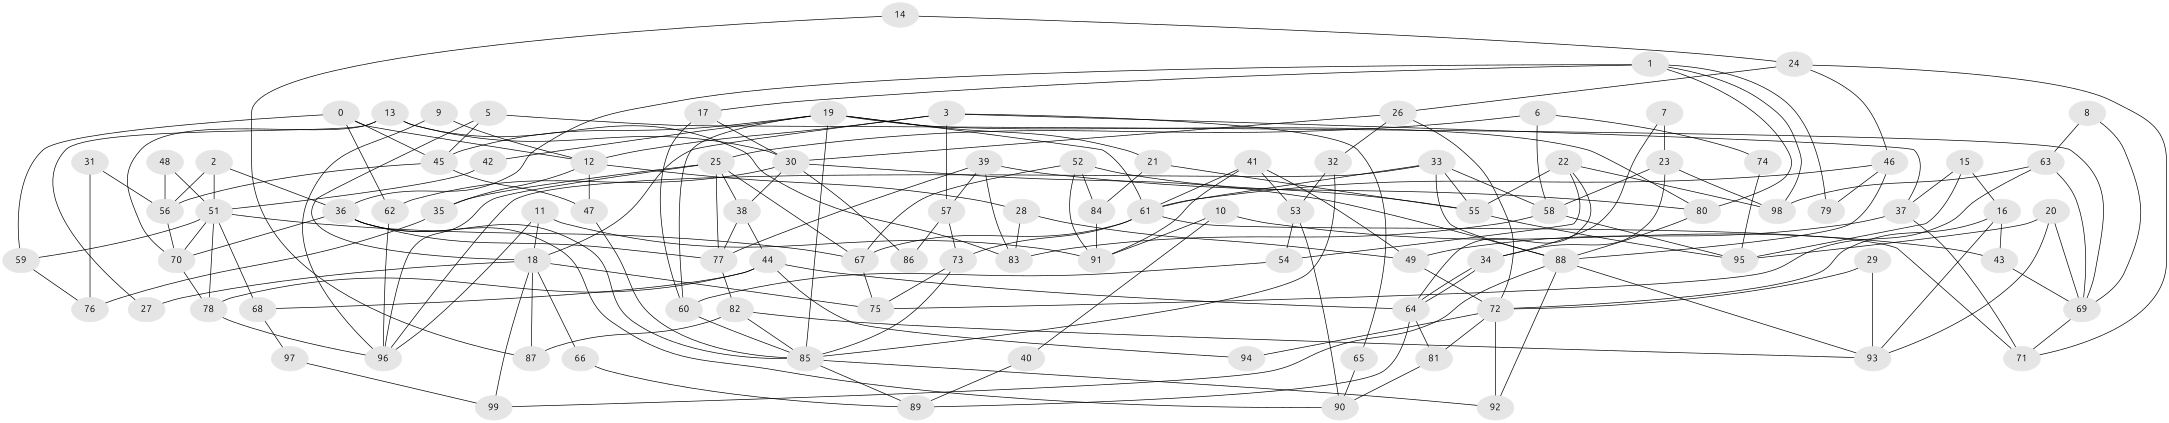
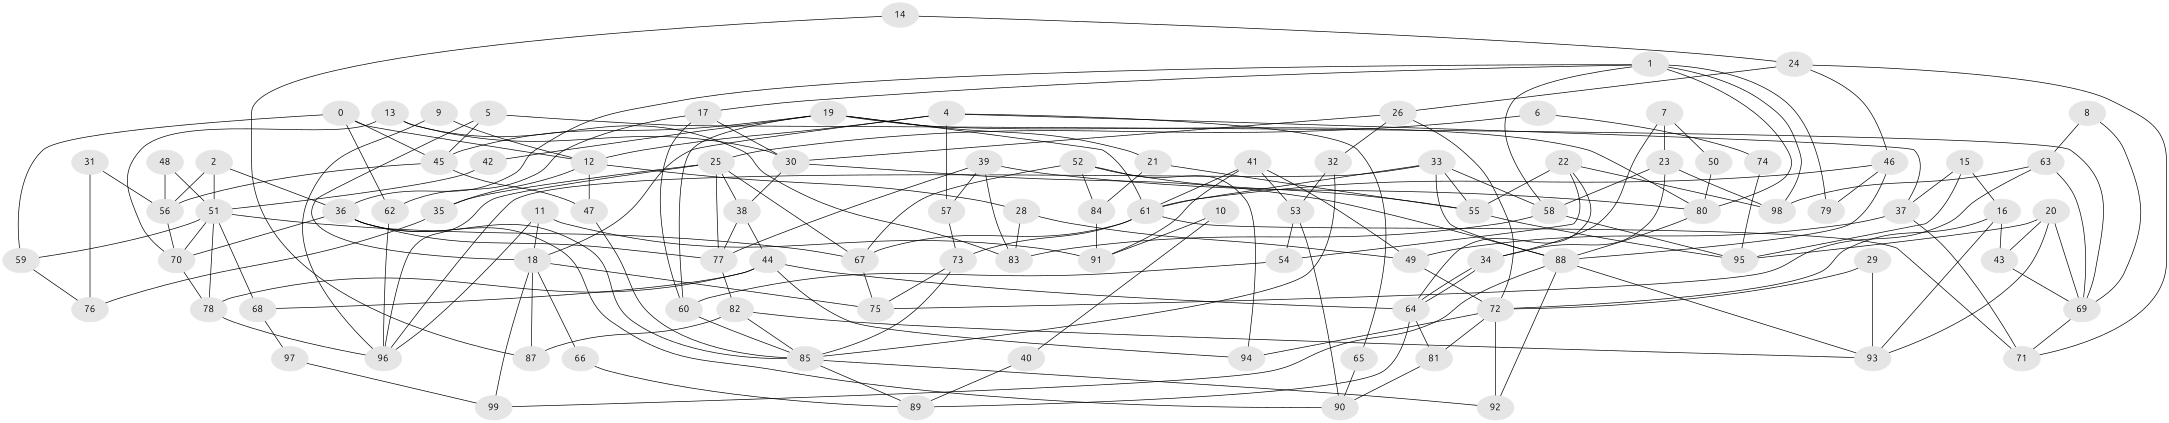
(947, 113) -> (947, 113)
none -> (1714, 162)
(1538, 163) -> (1524, 93)
(514, 182) -> (547, 166)
(1070, 214) -> (1247, 202)
(817, 236) -> none
(1423, 237) -> (2025, 236)
(909, 261) -> none
(147, 310) -> none
